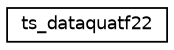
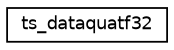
(87, 25) -> (87, 25)
